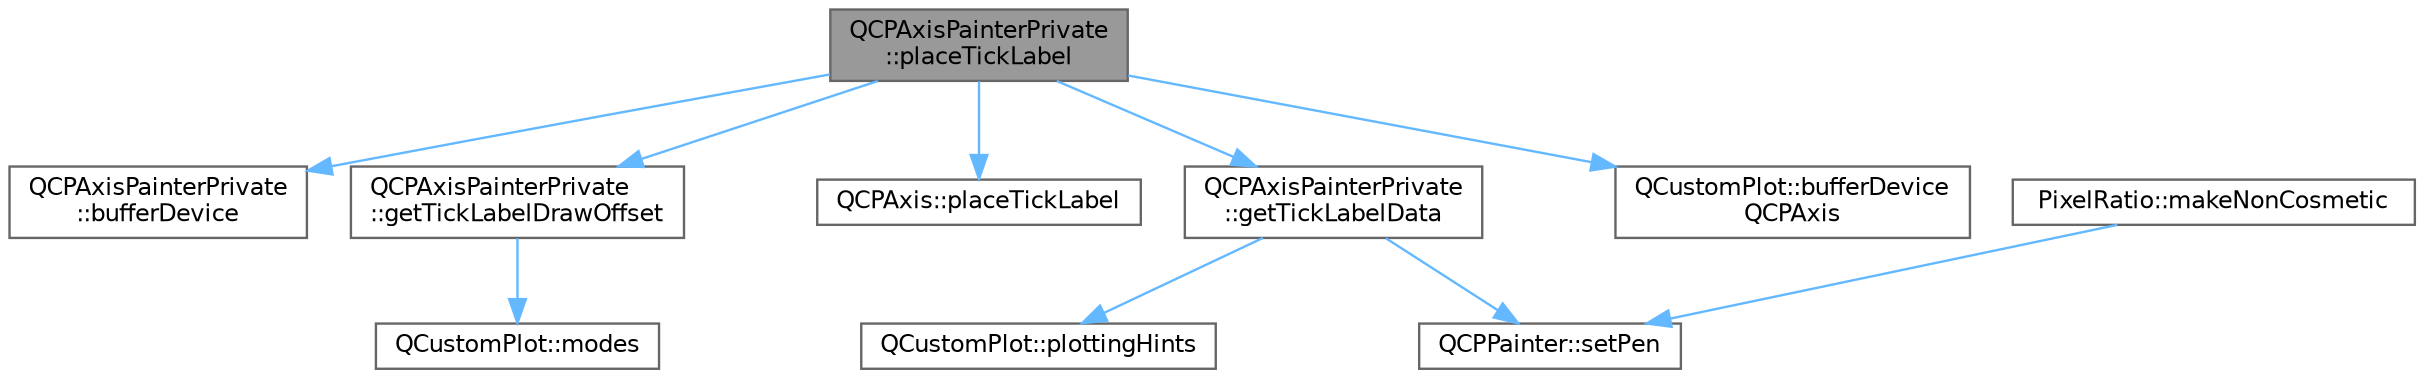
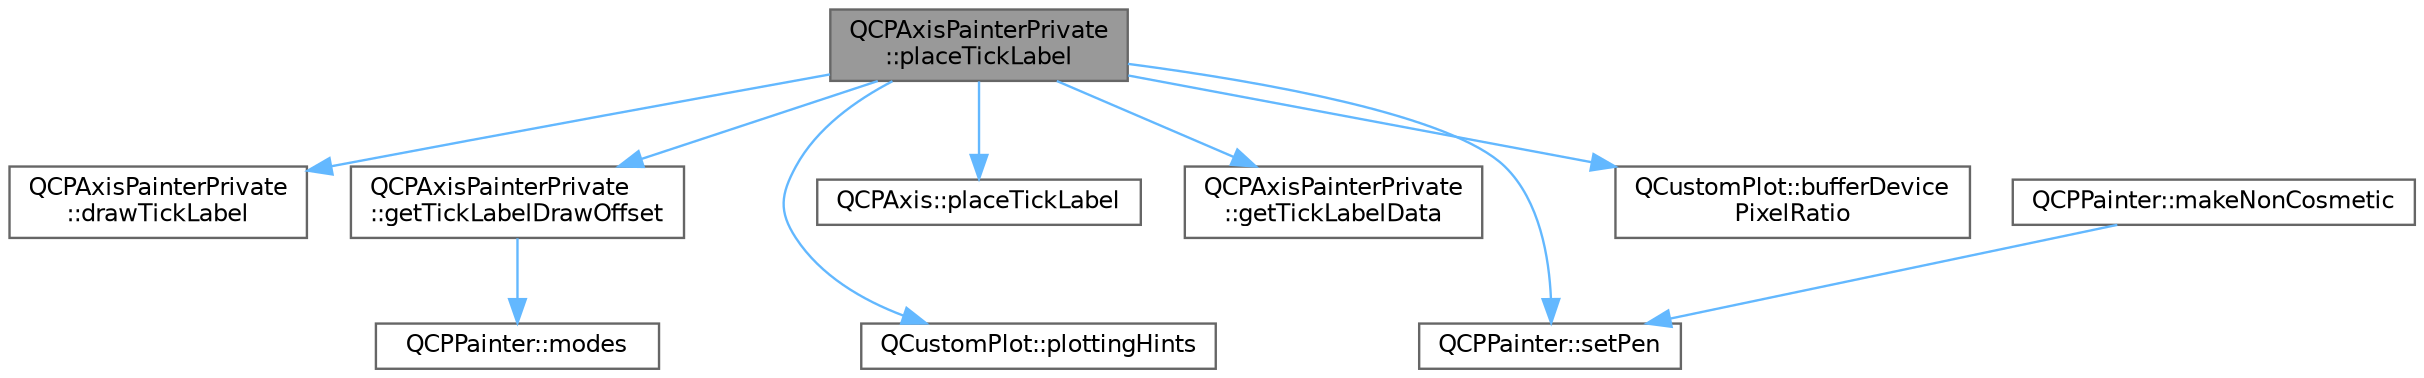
(158, 202) -> (158, 202)
(1793, 202) -> (1793, 202)
(2214, 202) -> (2214, 202)
(1442, 274) -> (1326, 98)
(1183, 275) -> (784, 204)
(517, 346) -> (517, 346)
